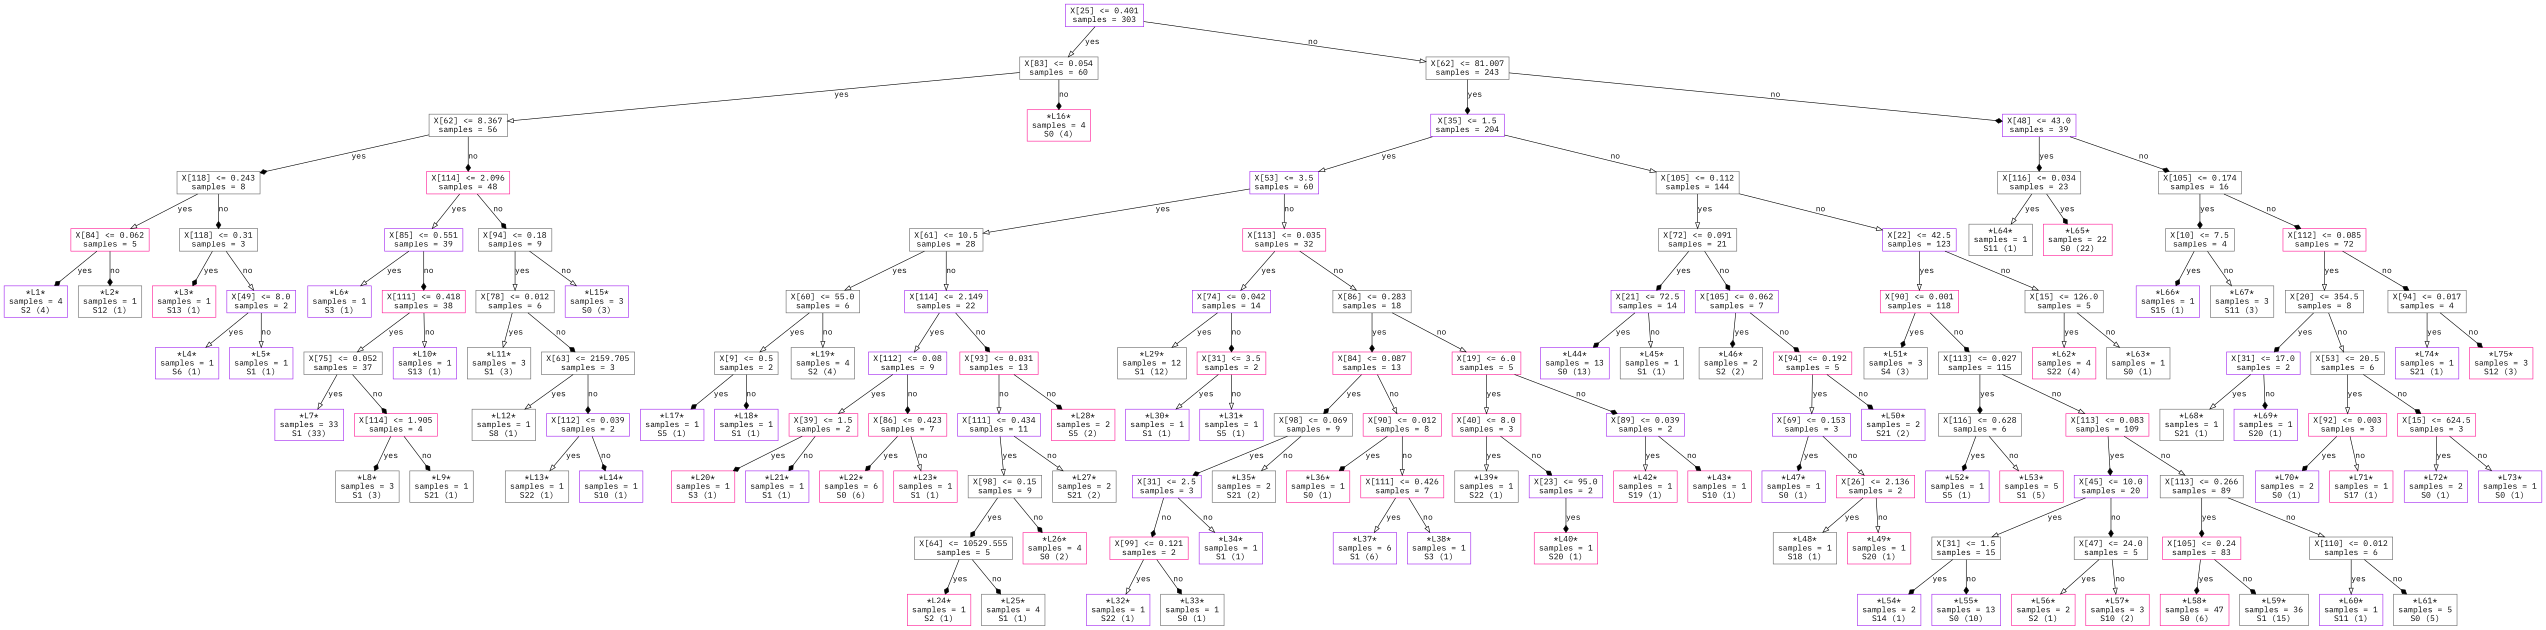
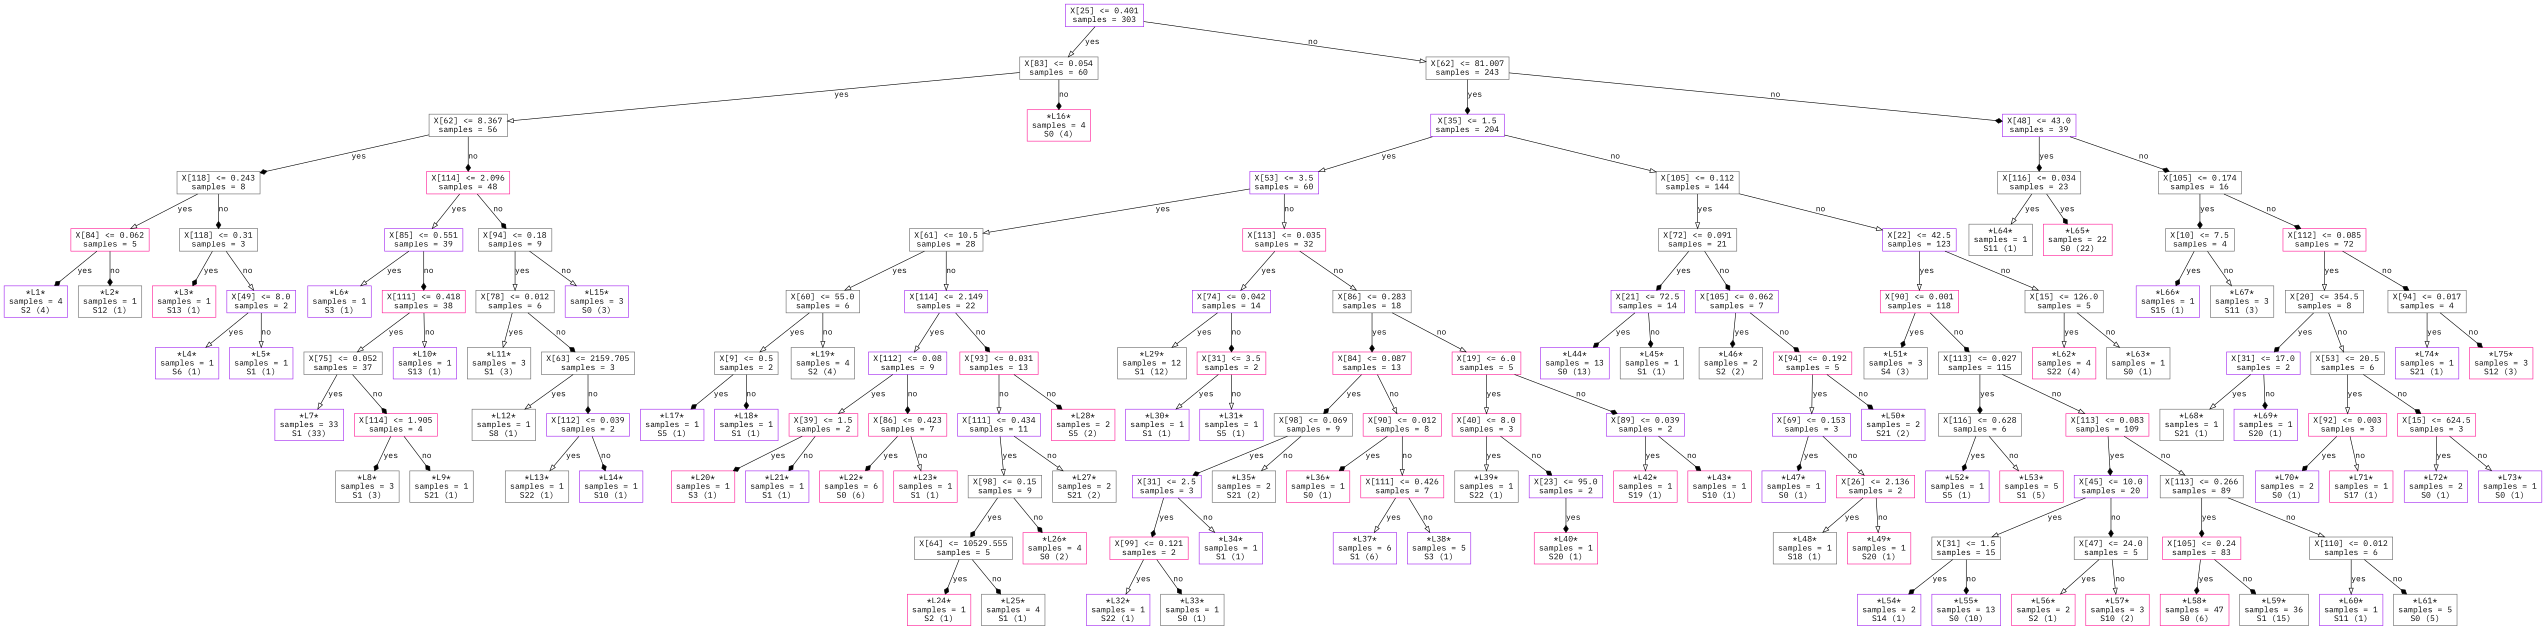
(1650, 327) -> (1650, 327)
(1167, 517) -> (1167, 517)
(1439, 548) -> (1439, 548)
